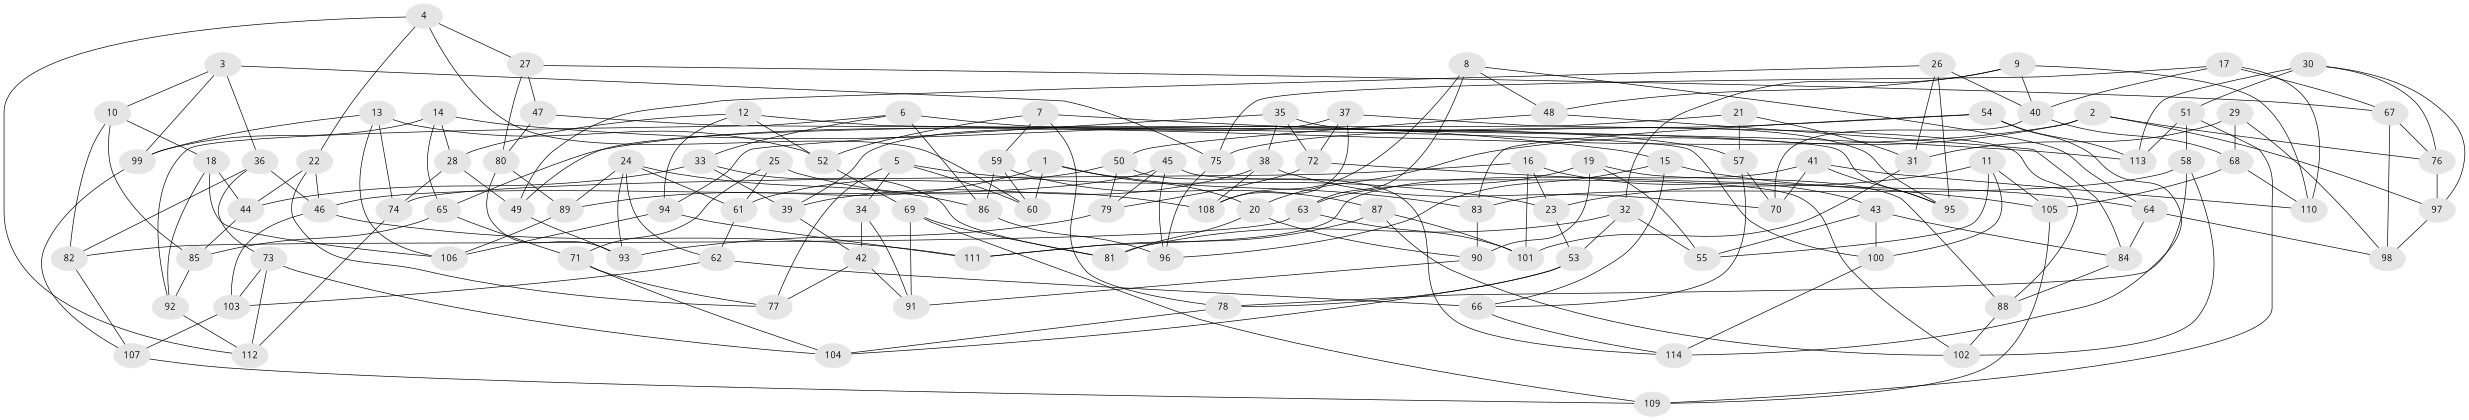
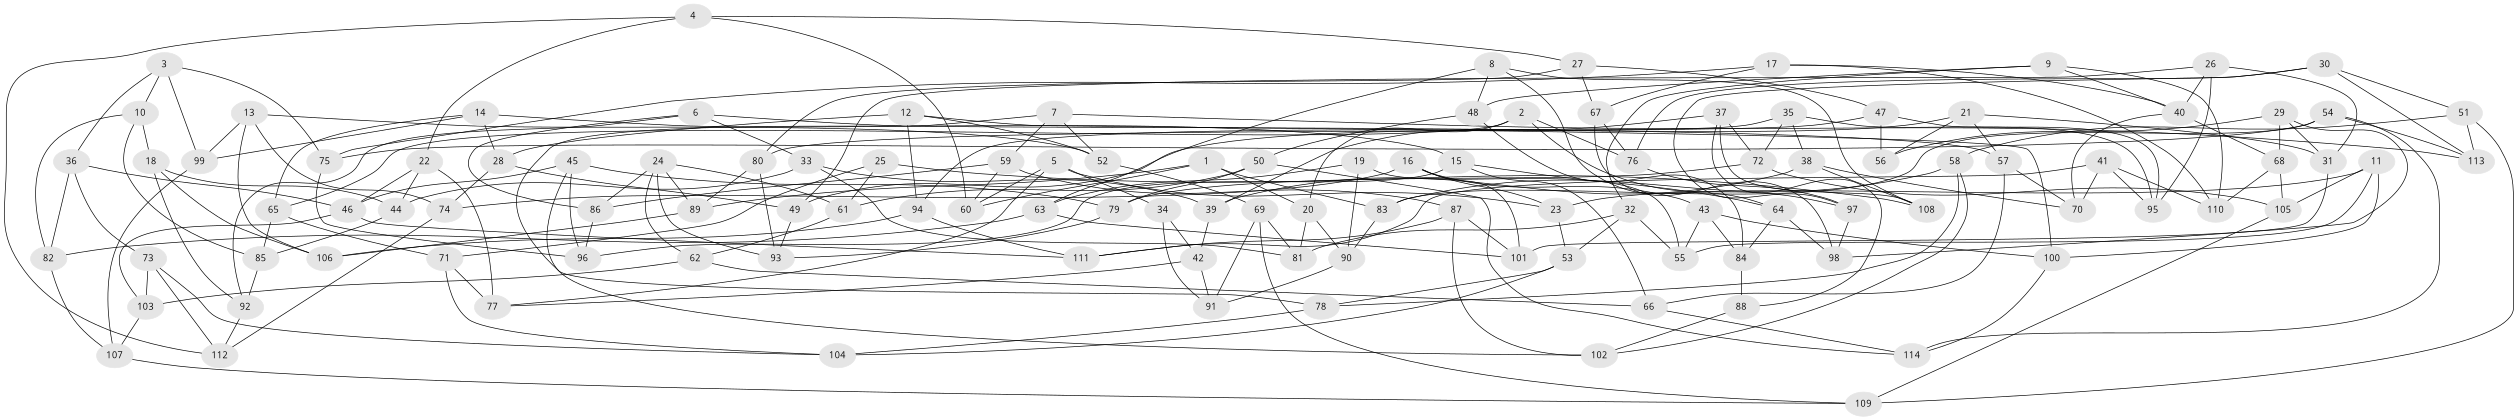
none -> (1881, 162)
(1896, 197) -> none
